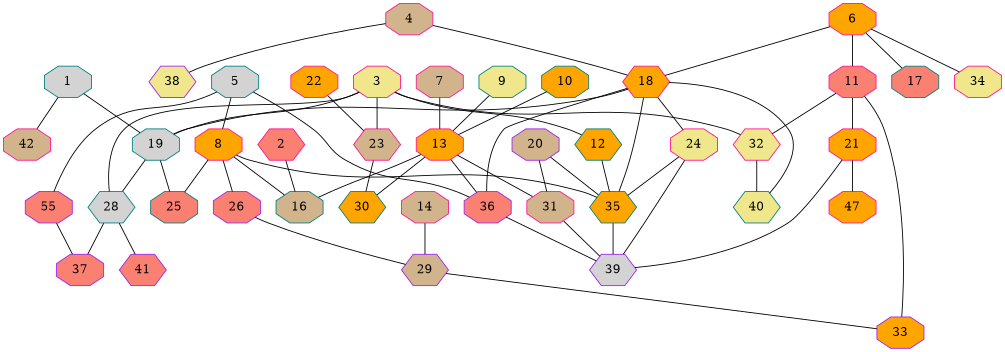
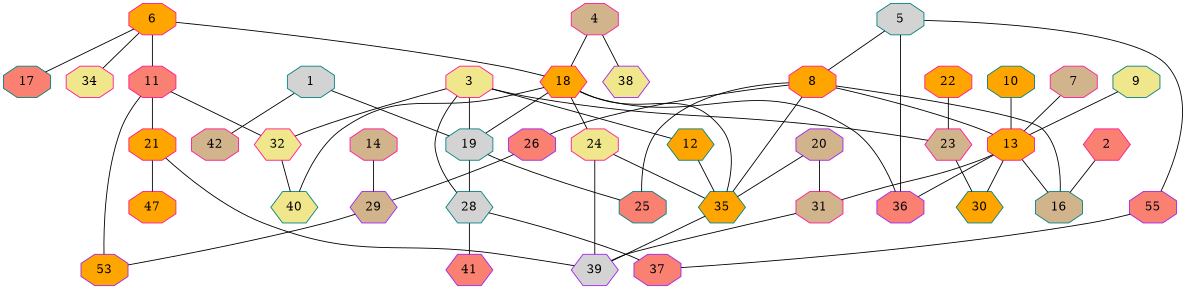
none -> (915, 108)
(551, 239) -> none
(900, 333) -> (104, 270)
